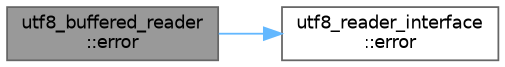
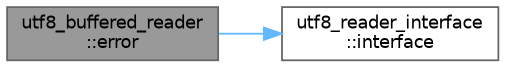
(390, 34) -> (390, 34)
